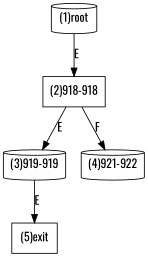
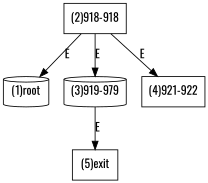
(74, 51) -> (63, 52)
(98, 128) -> (143, 55)
(35, 165) -> (95, 92)
(113, 165) -> (173, 92)
